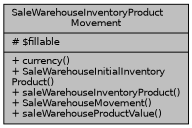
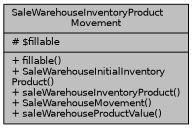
(41, 61) -> (36, 61)
